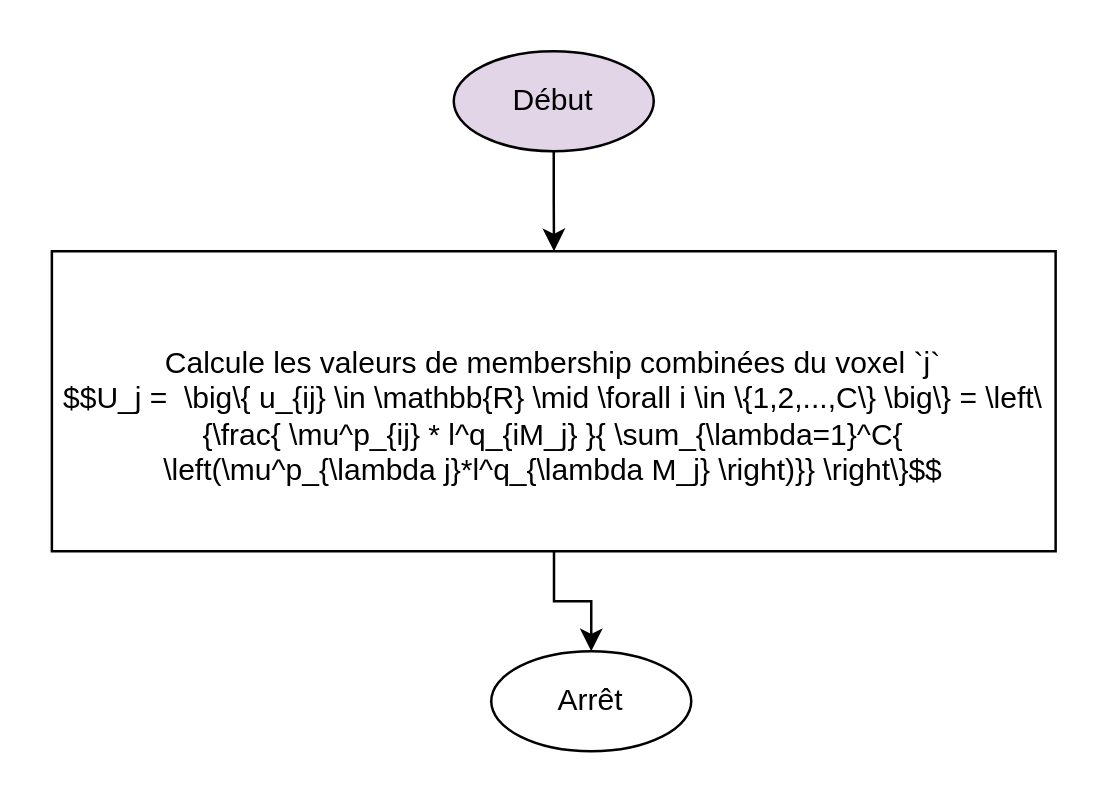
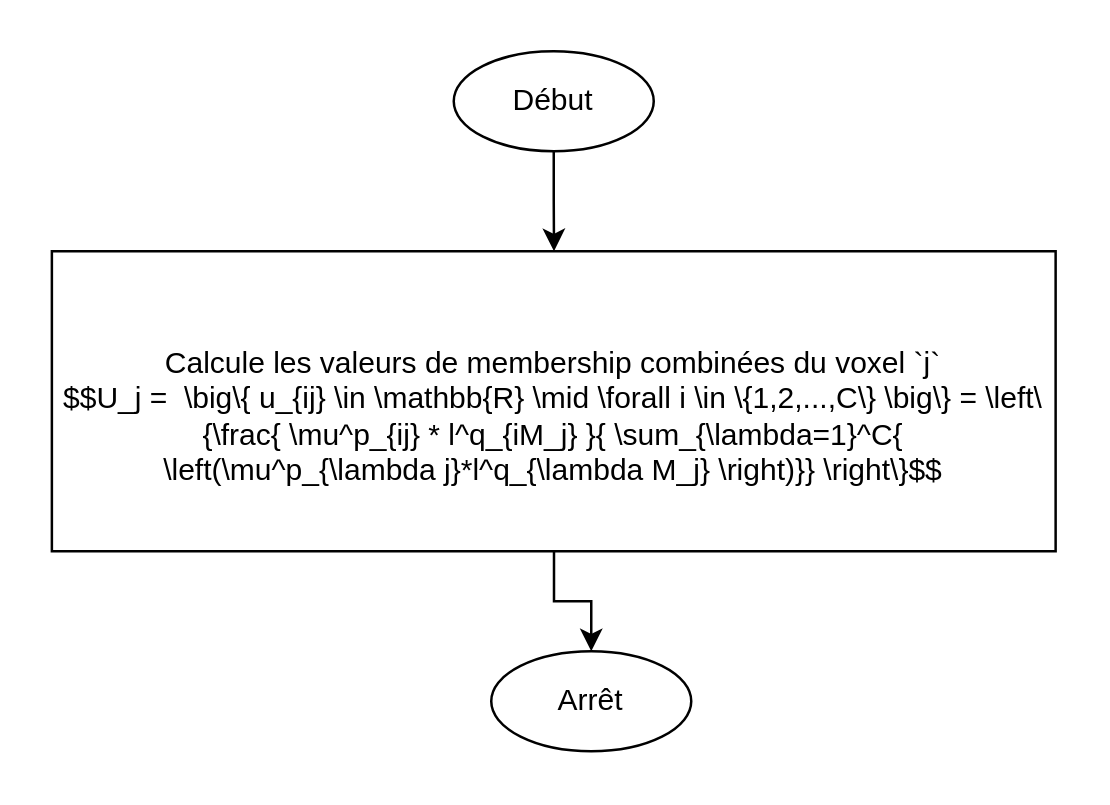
(554, 101) -> (554, 101)
